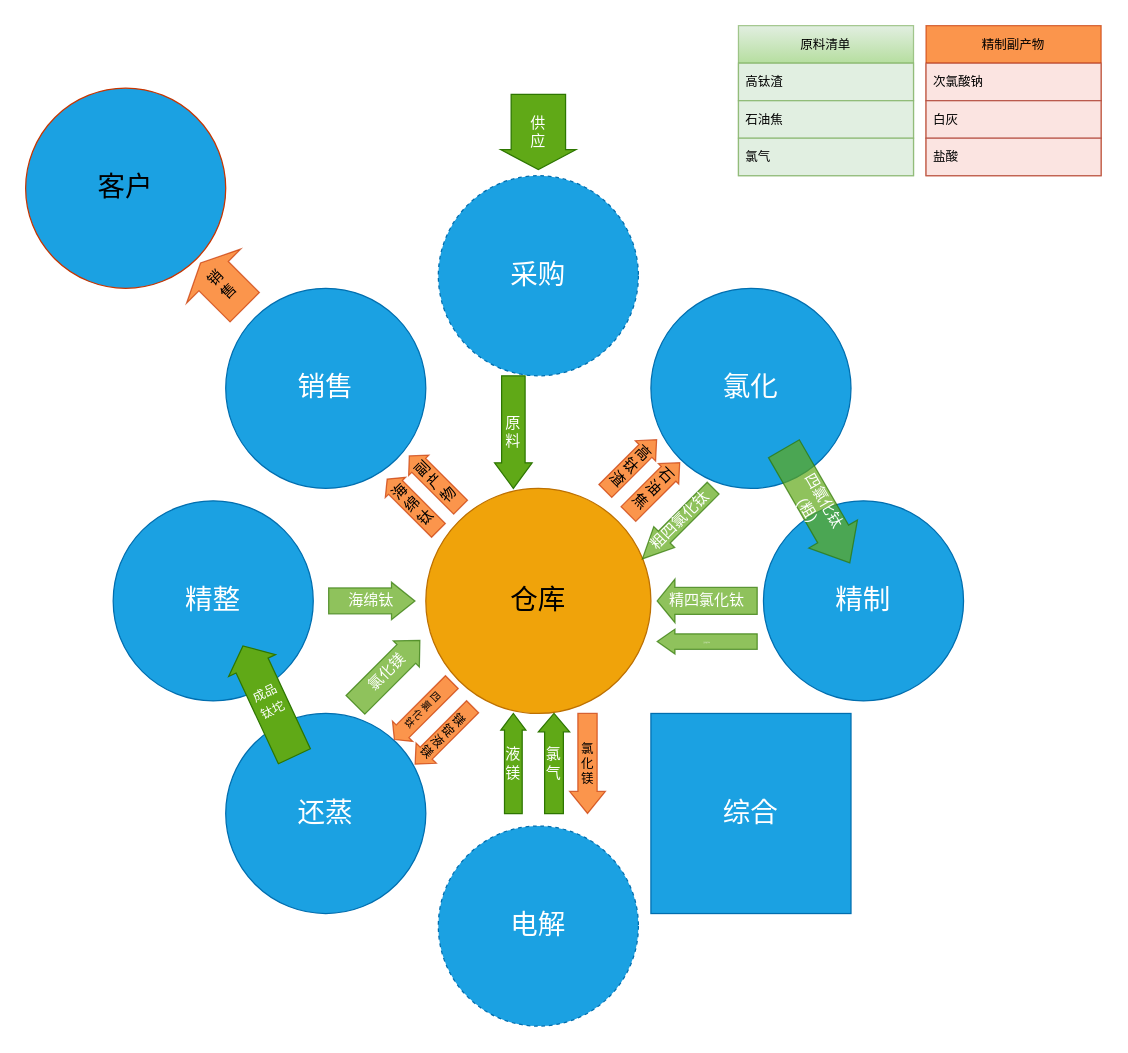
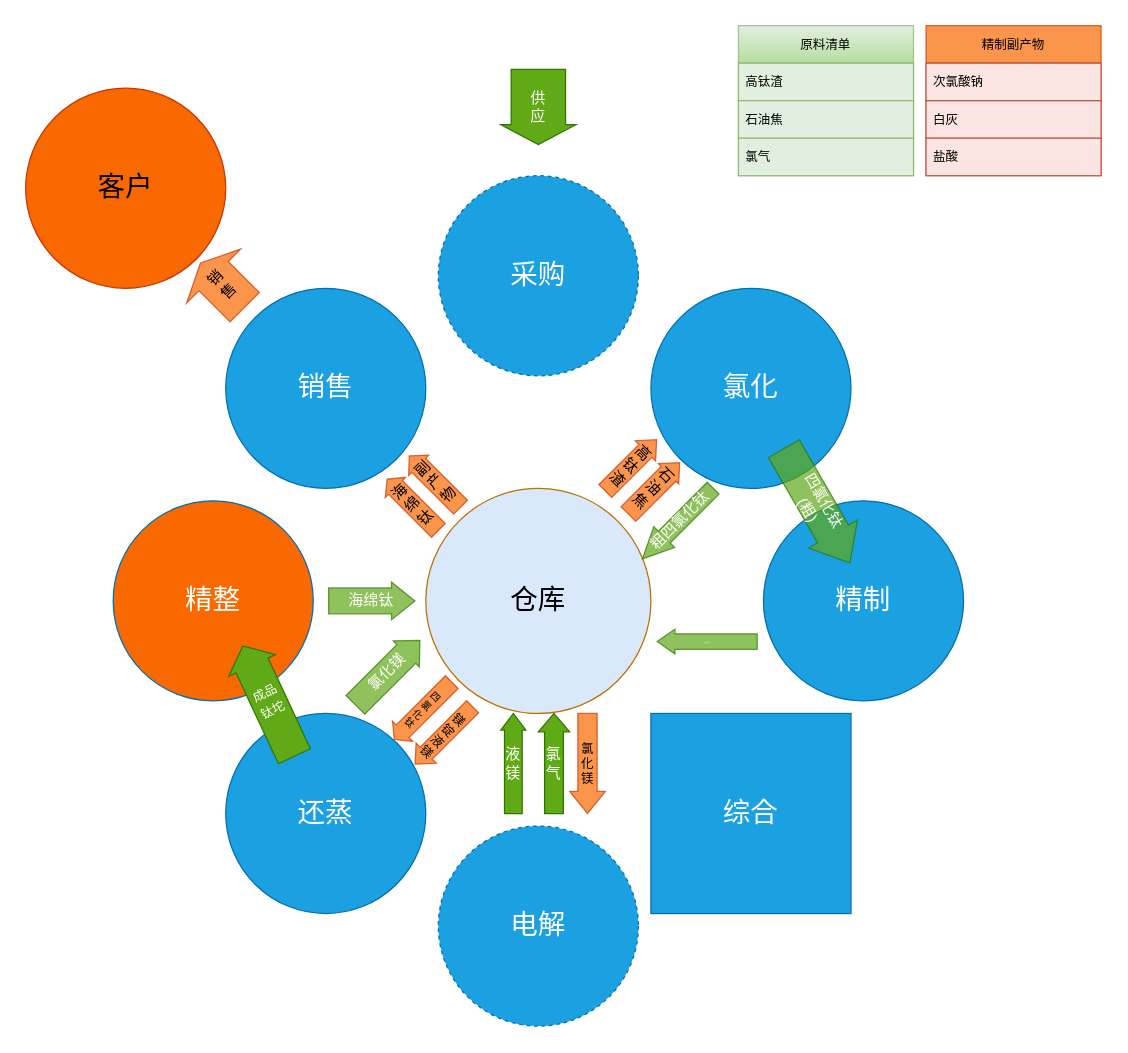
(538, 132) -> (538, 107)
(126, 188) -> (126, 188)
(513, 432) -> none
(213, 601) -> (213, 601)
(538, 601) -> (538, 601)
(707, 601) -> none
